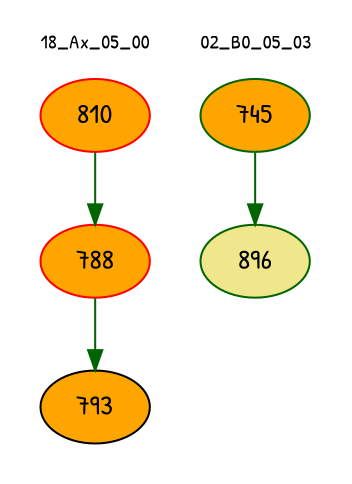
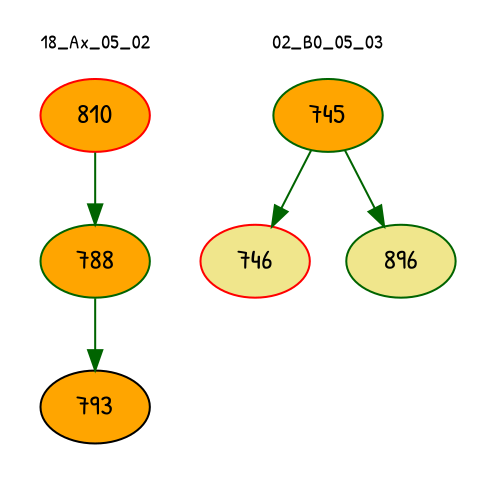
(96, 44) -> (96, 44)
(95, 261) -> (95, 261)
none -> (255, 261)
